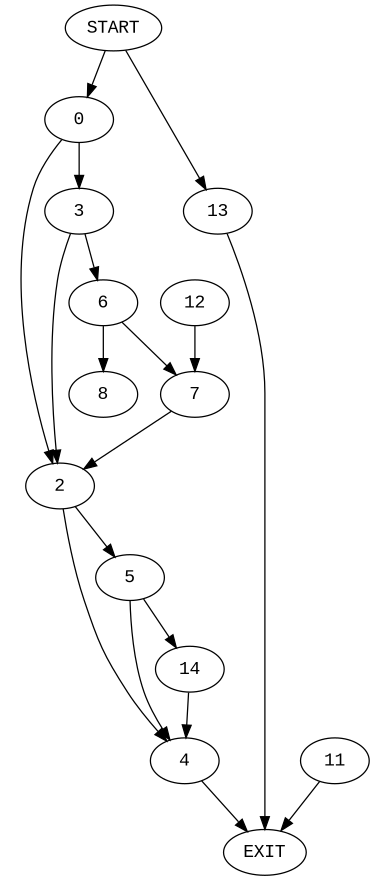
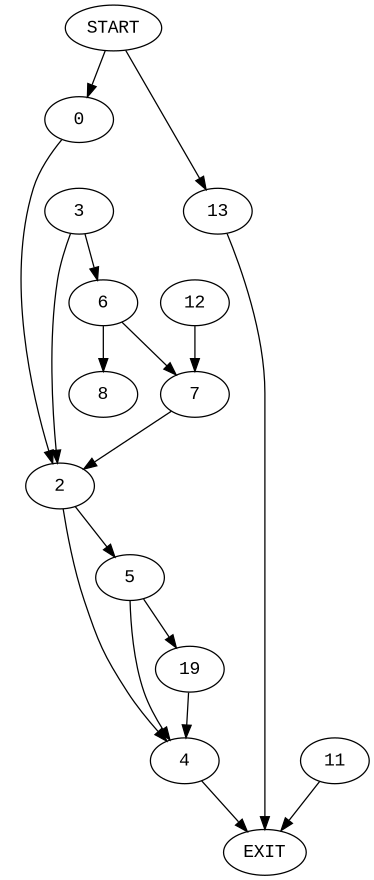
(79, 159) -> none
(190, 669) -> (190, 669)
